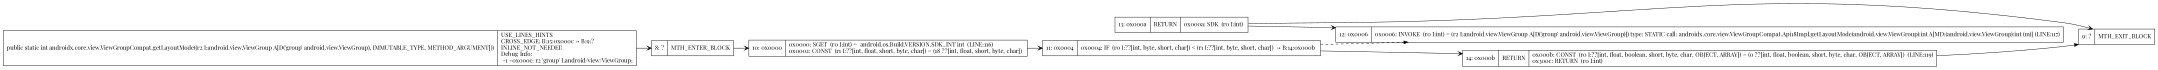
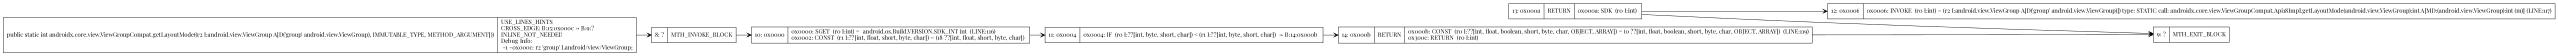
(1362, 43) -> none
(701, 48) -> (702, 35)
(2006, 52) -> (1980, 35)
